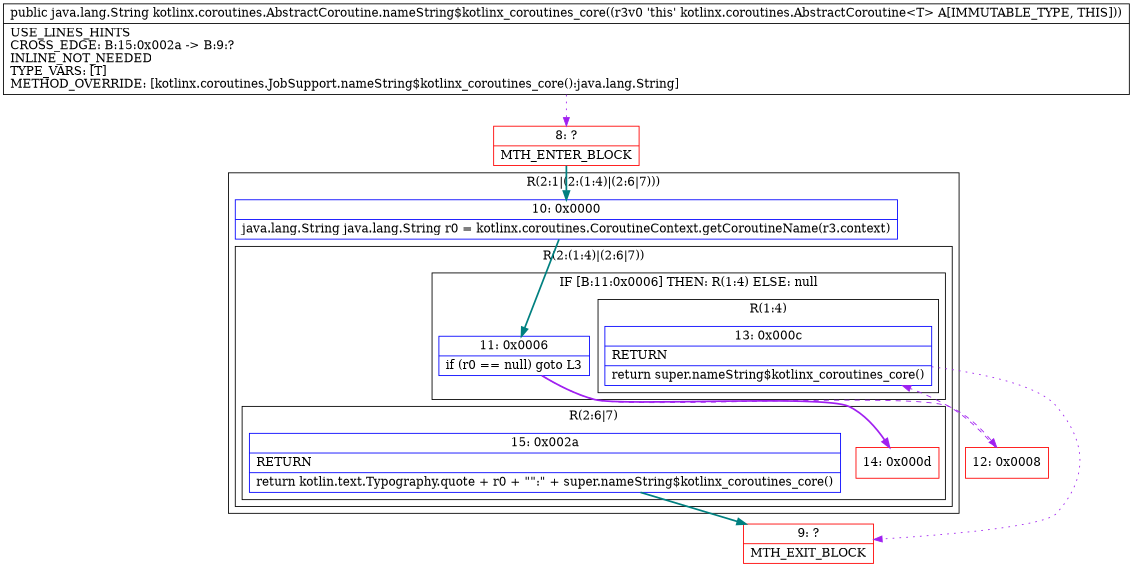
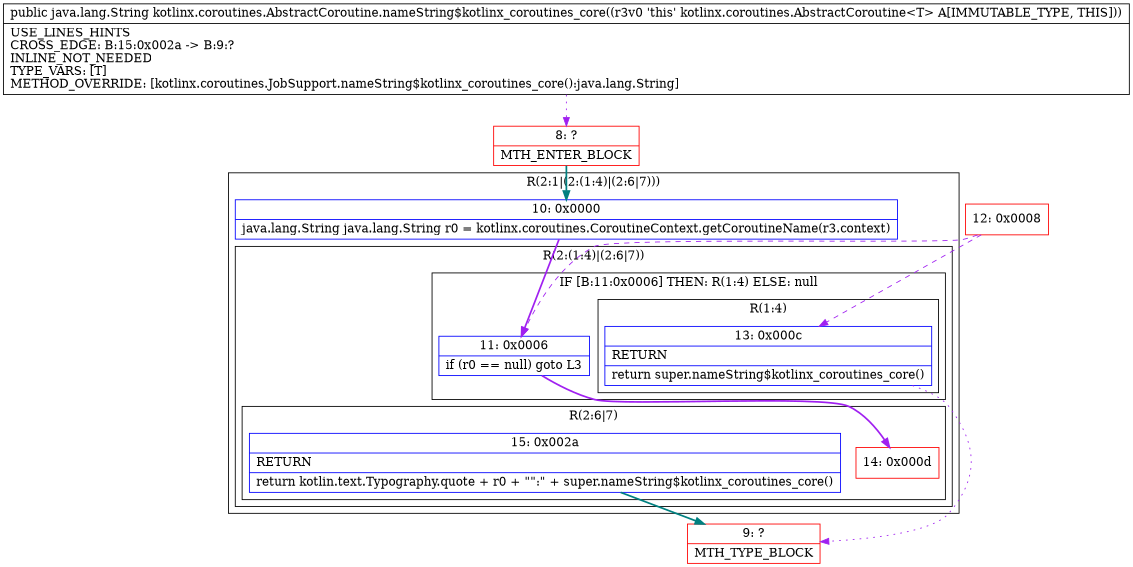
(542, 284) -> (542, 284)
(770, 401) -> (732, 241)
(809, 553) -> (754, 553)
